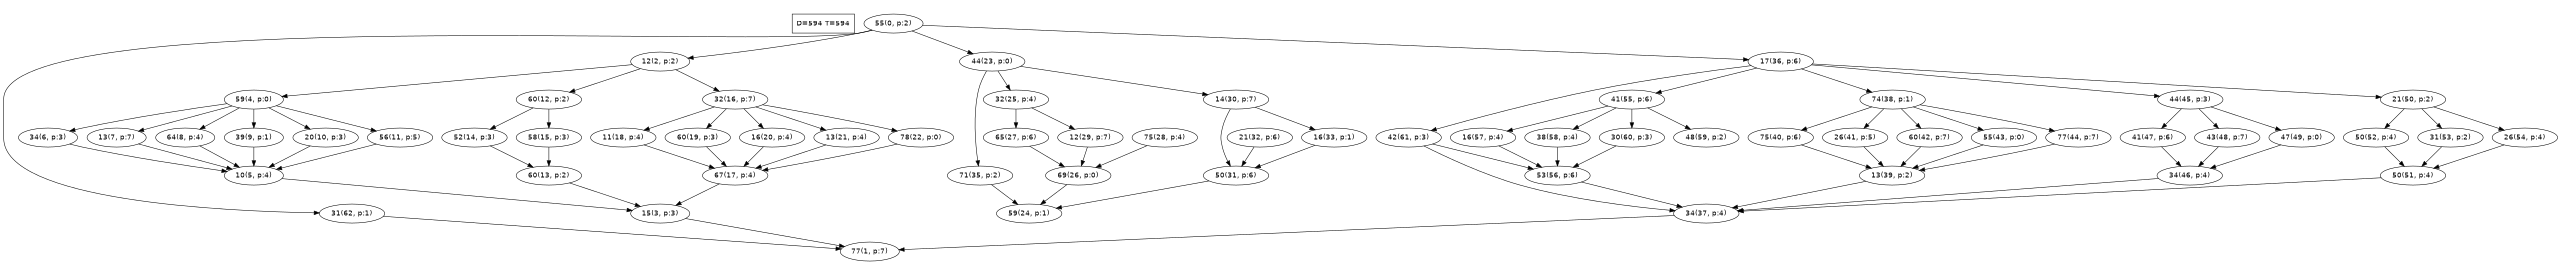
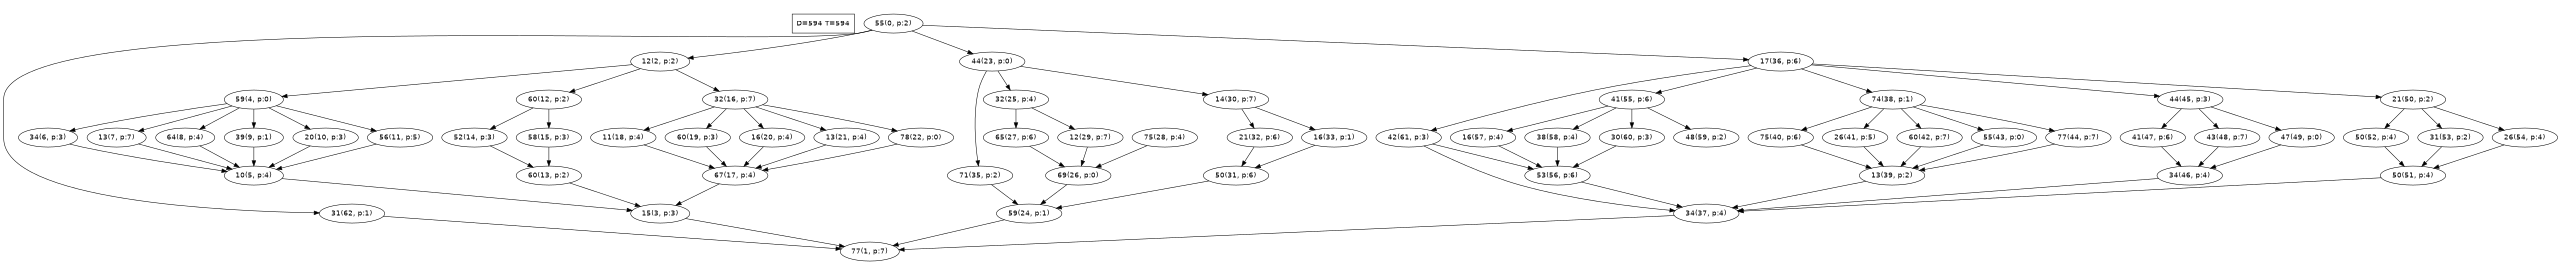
(1221, 135) -> (1247, 116)
none -> (951, 232)
